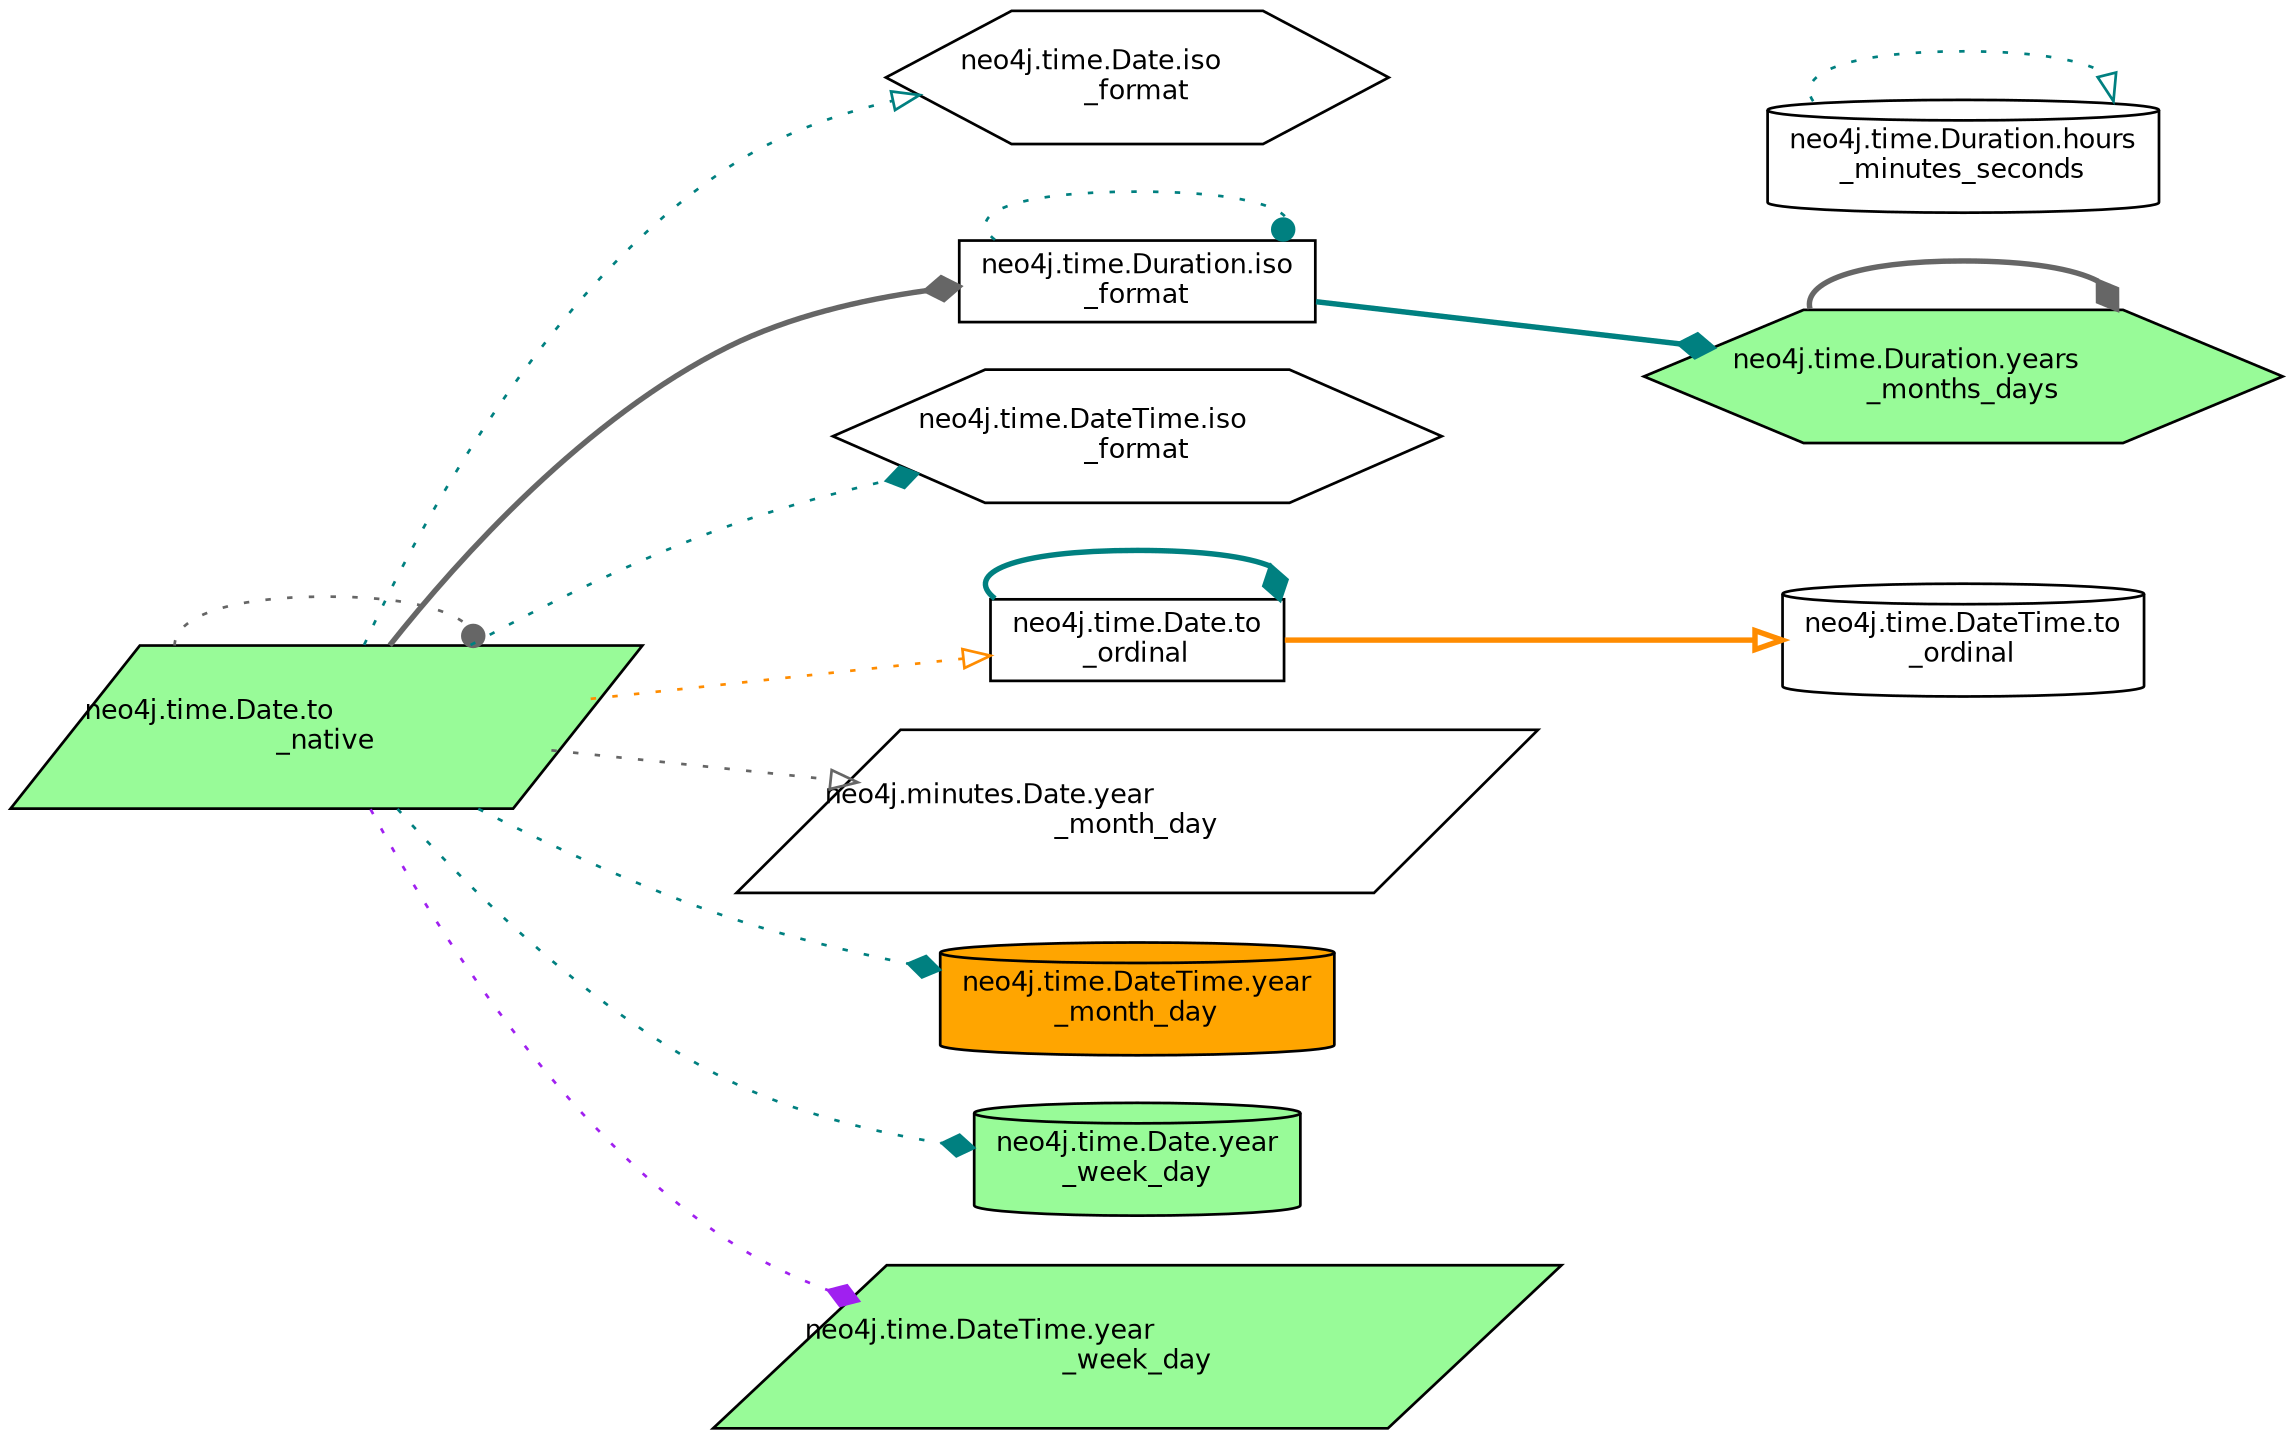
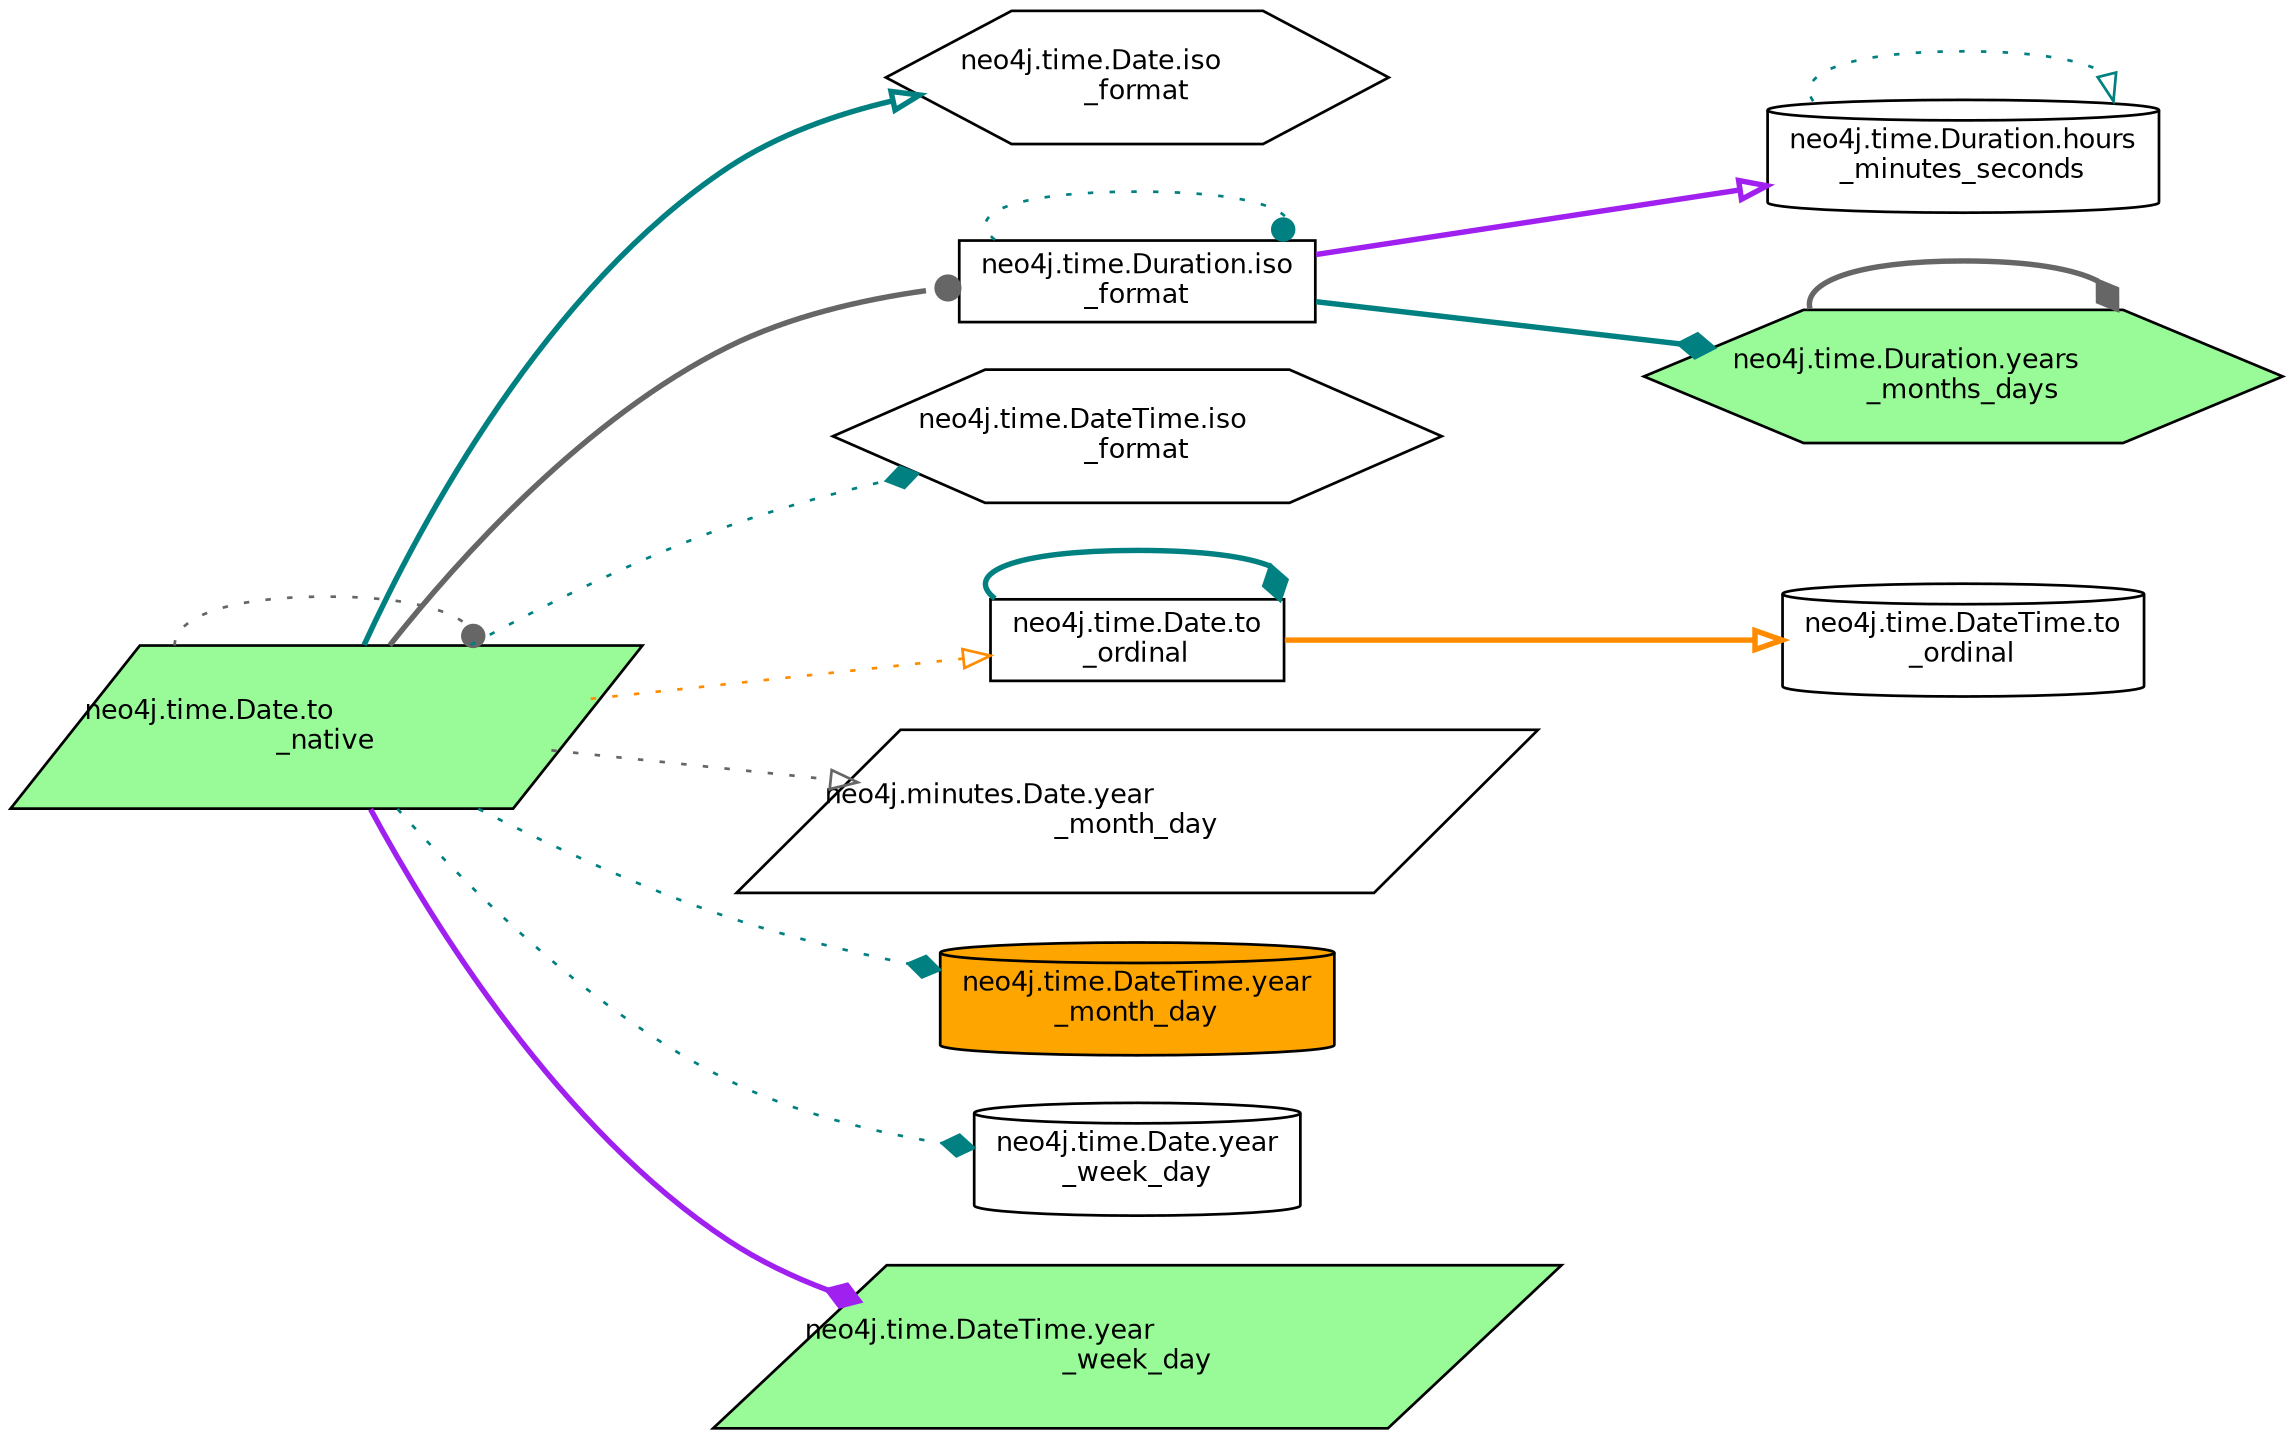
none -> (1528, 222)
(571, 312) -> (571, 312)
(623, 412) -> (623, 412)
(560, 1089) -> (560, 1089)
(1137, 1159) -> (1137, 1159)
